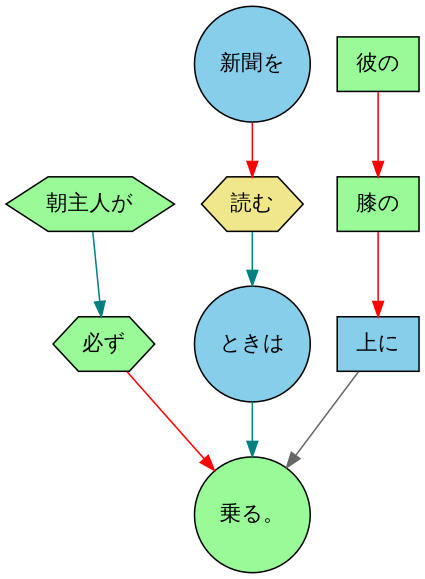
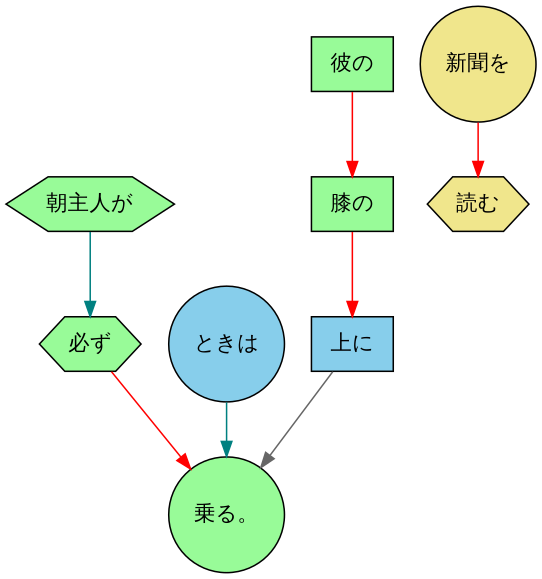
(252, 64) -> (478, 64)
(252, 251) -> none
